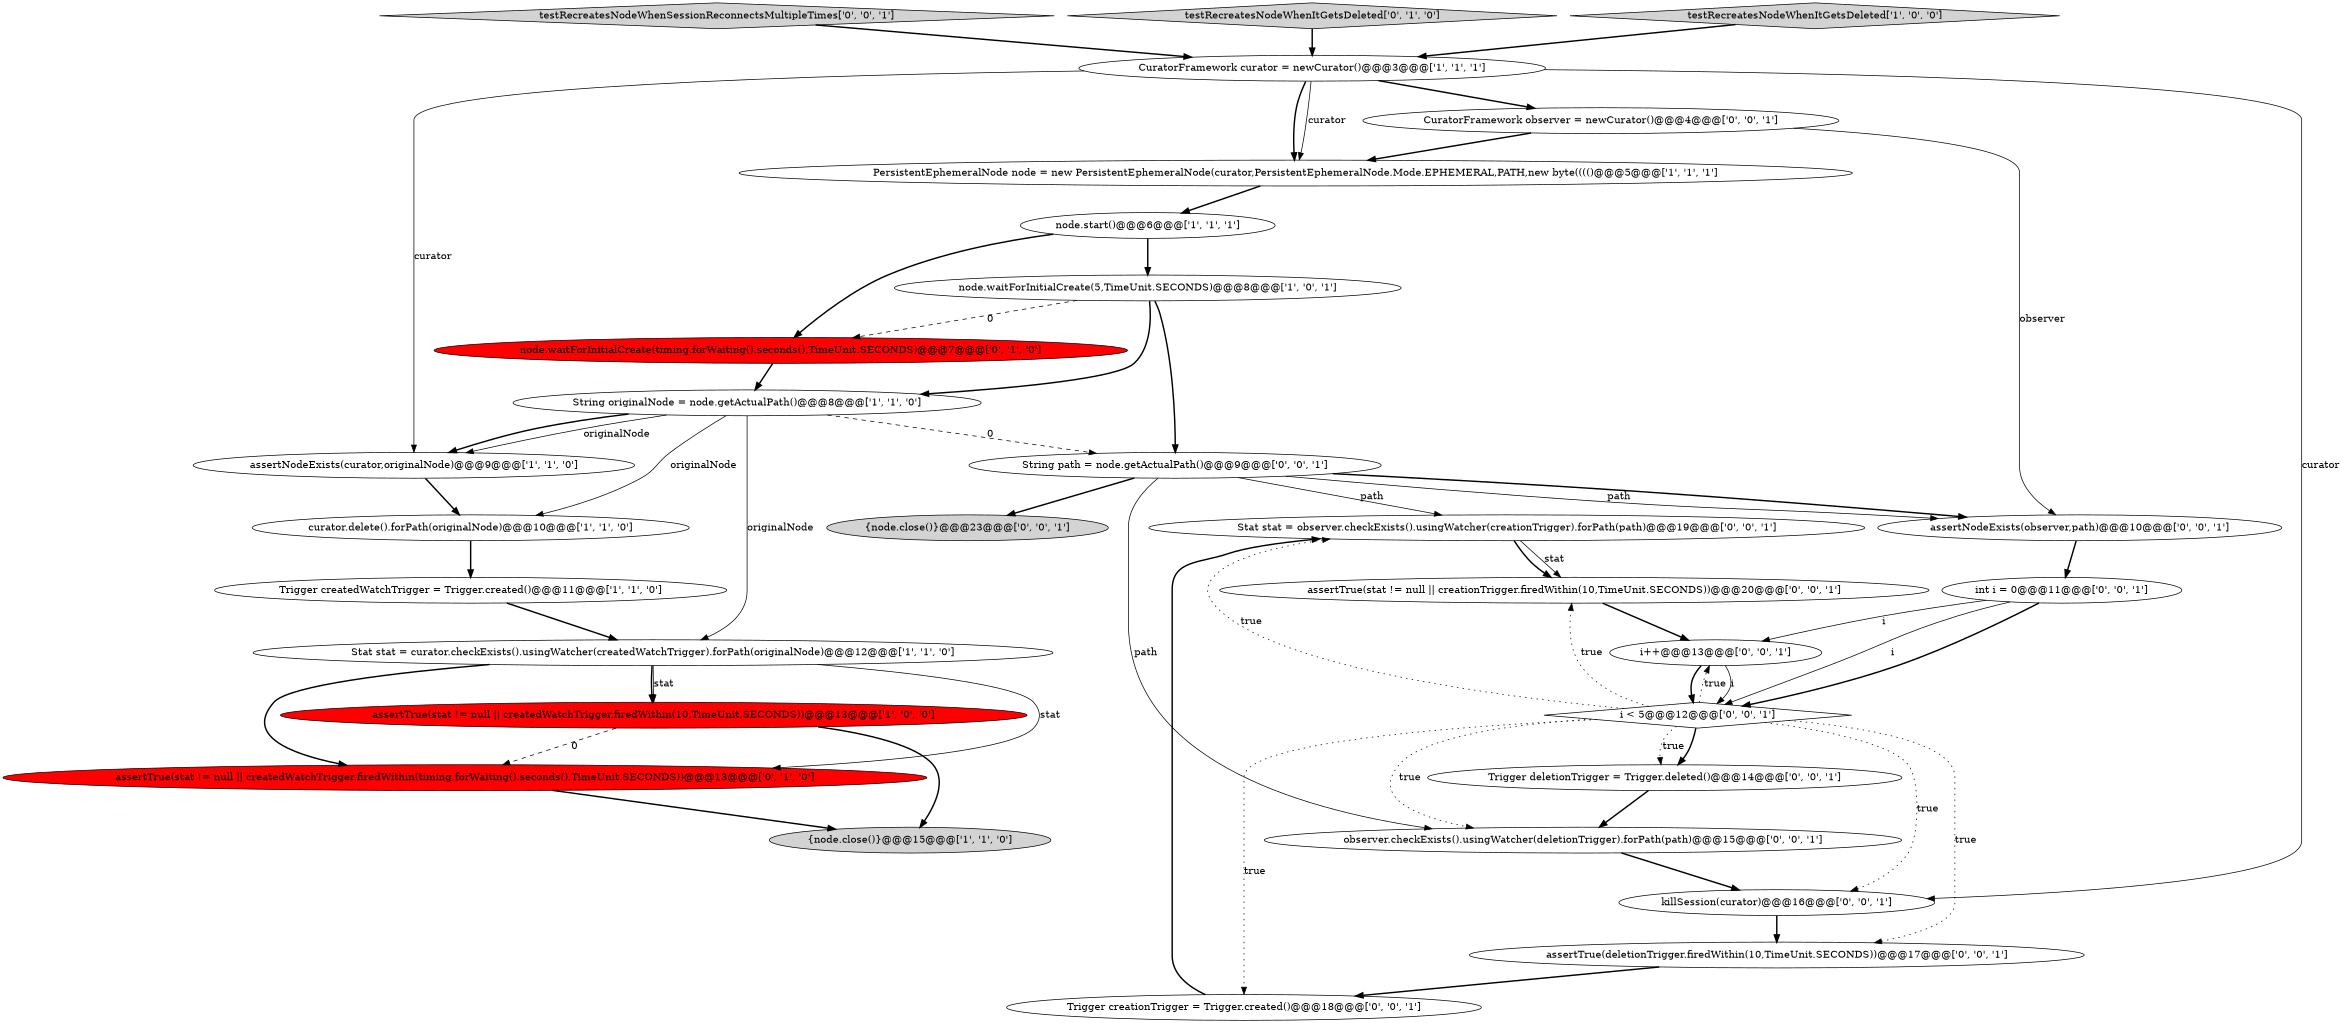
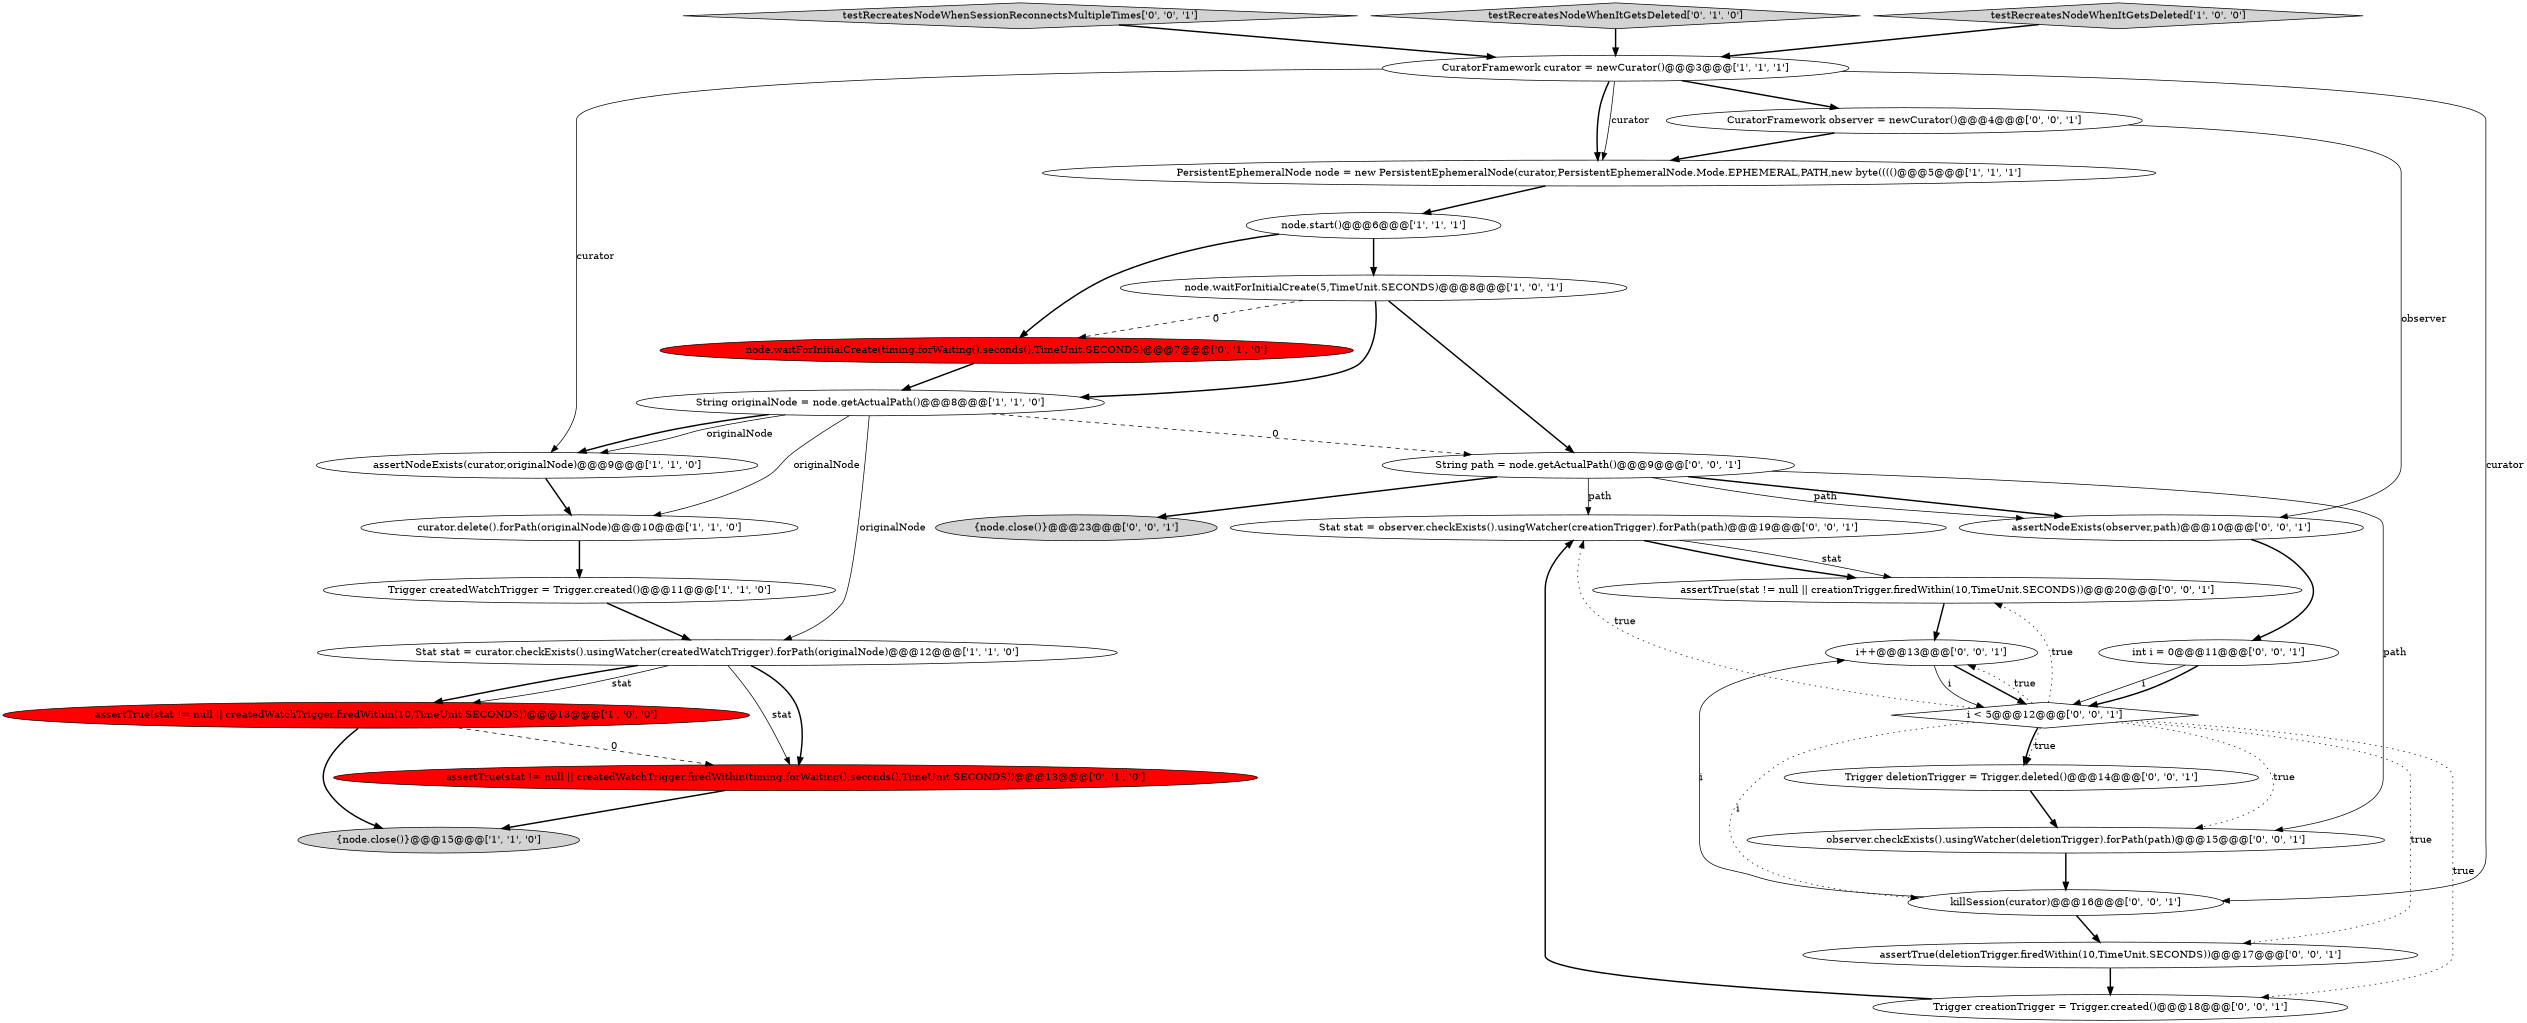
(1877, 617) -> (1700, 822)
(1928, 809) -> (1738, 809)
